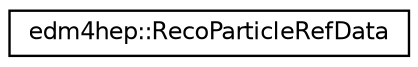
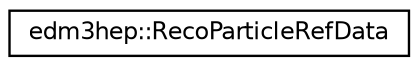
(209, 33) -> (209, 33)
